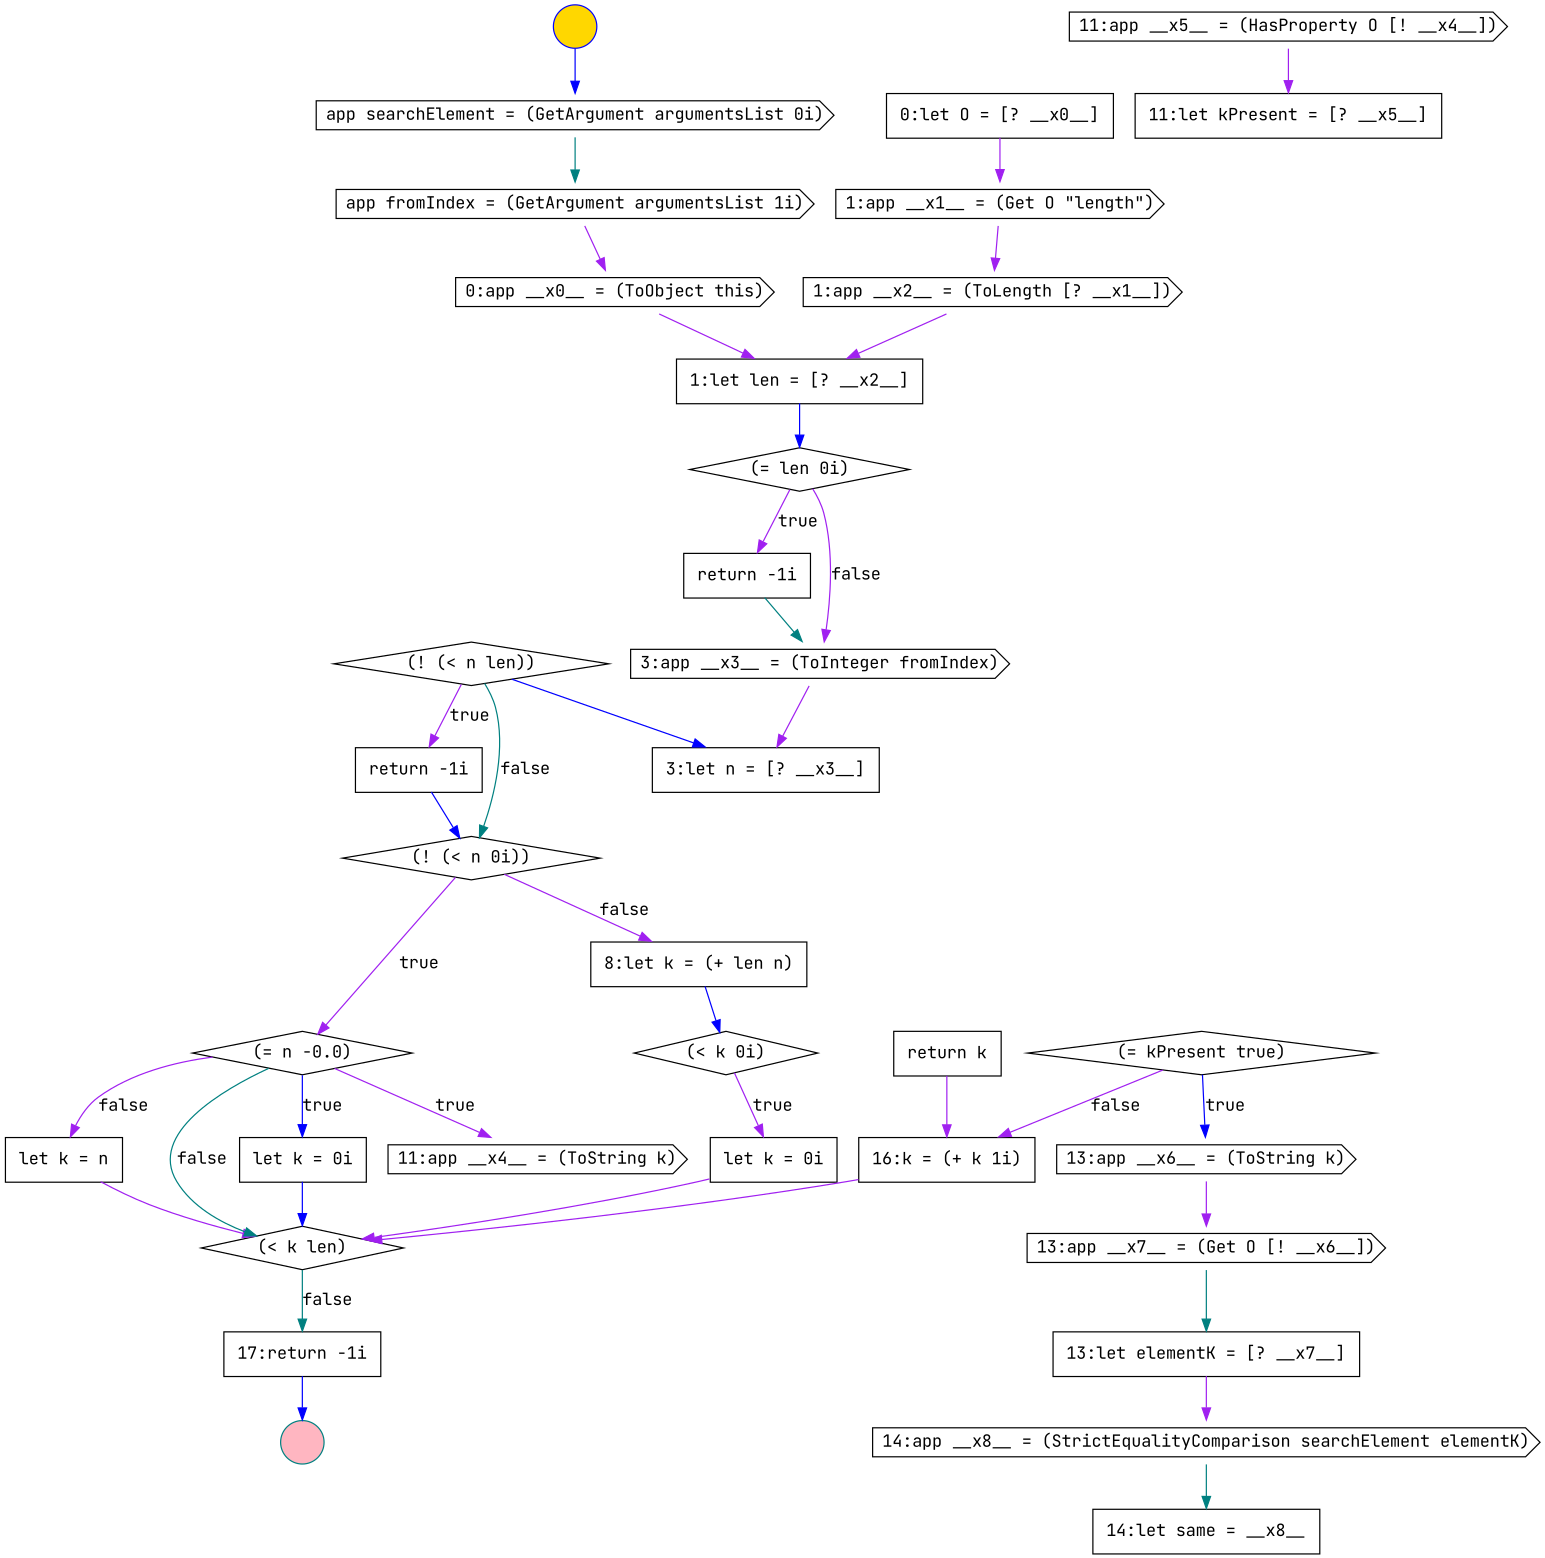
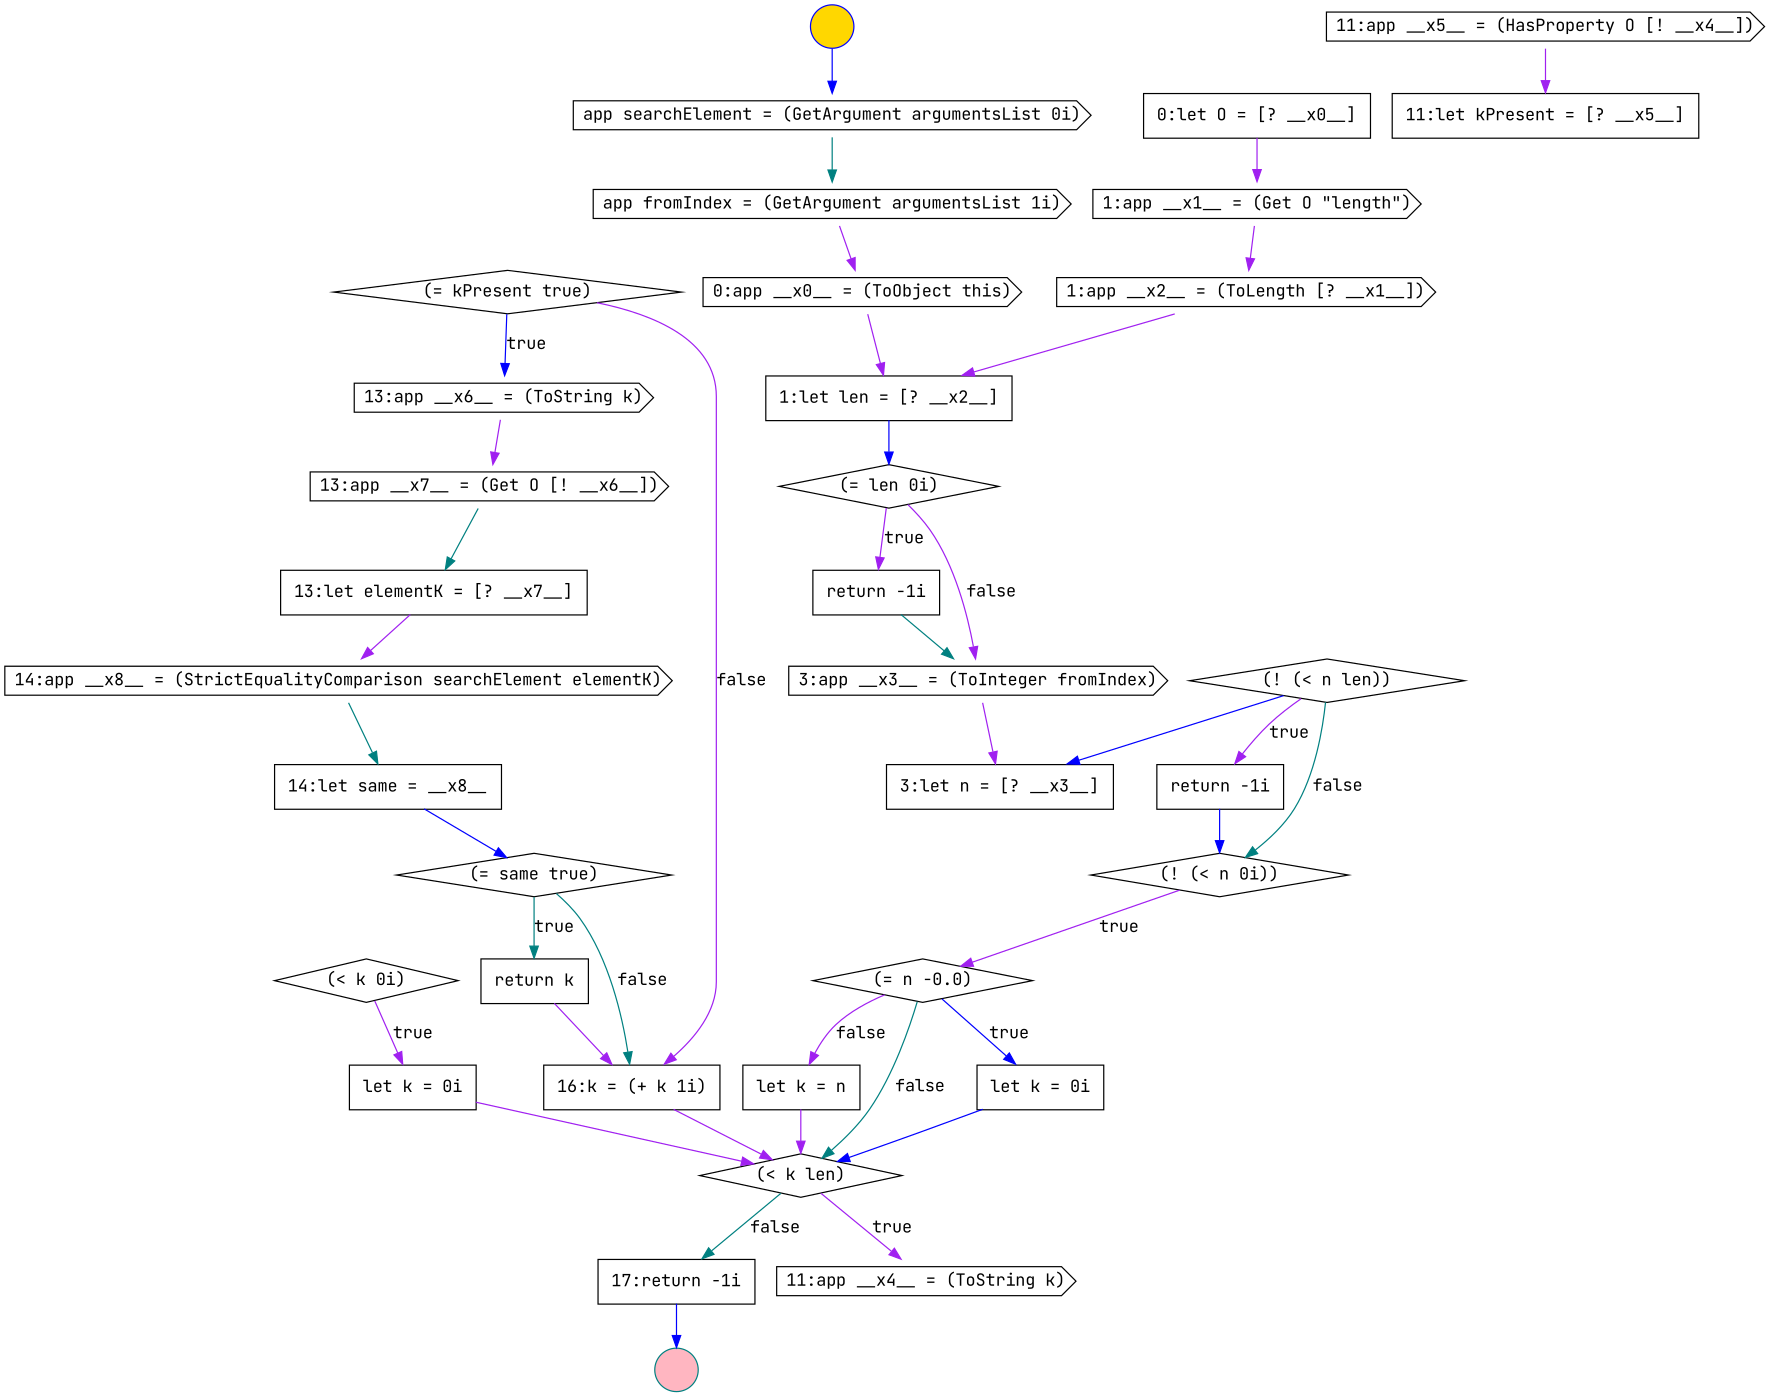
none -> (534, 875)
(698, 964) -> none
(407, 1100) -> (856, 1222)
